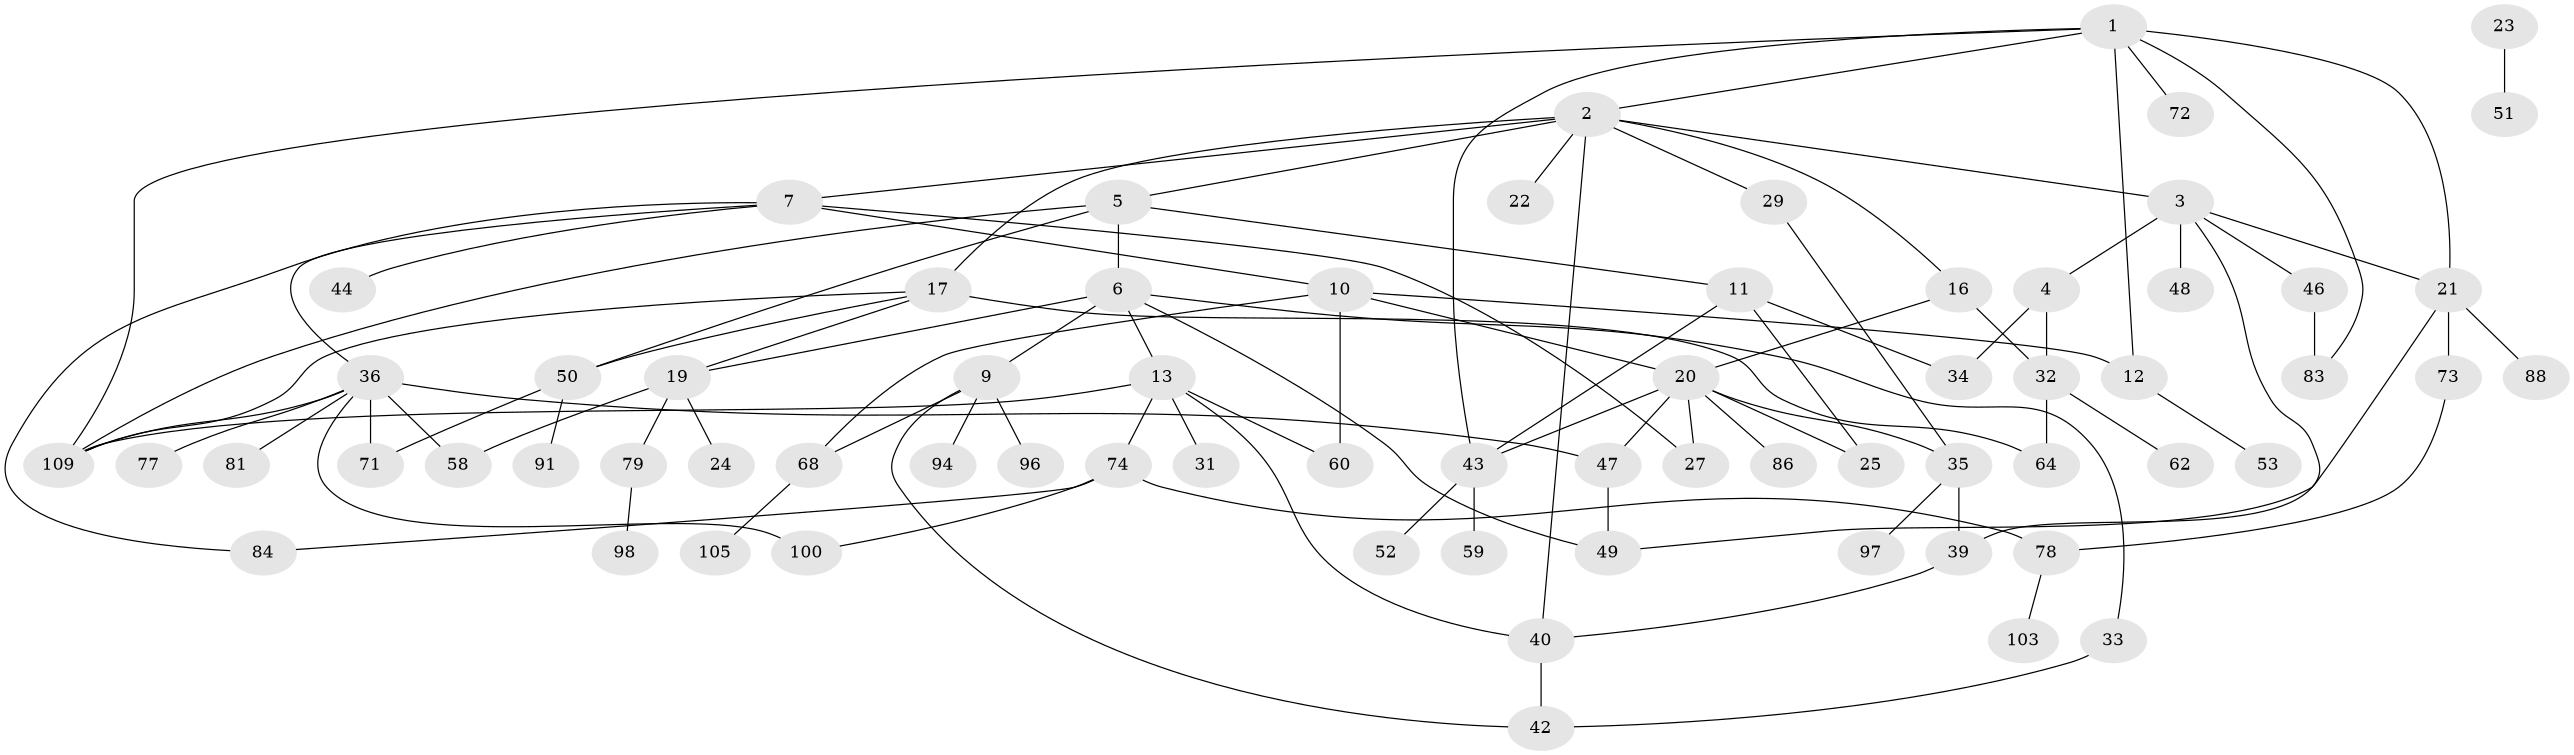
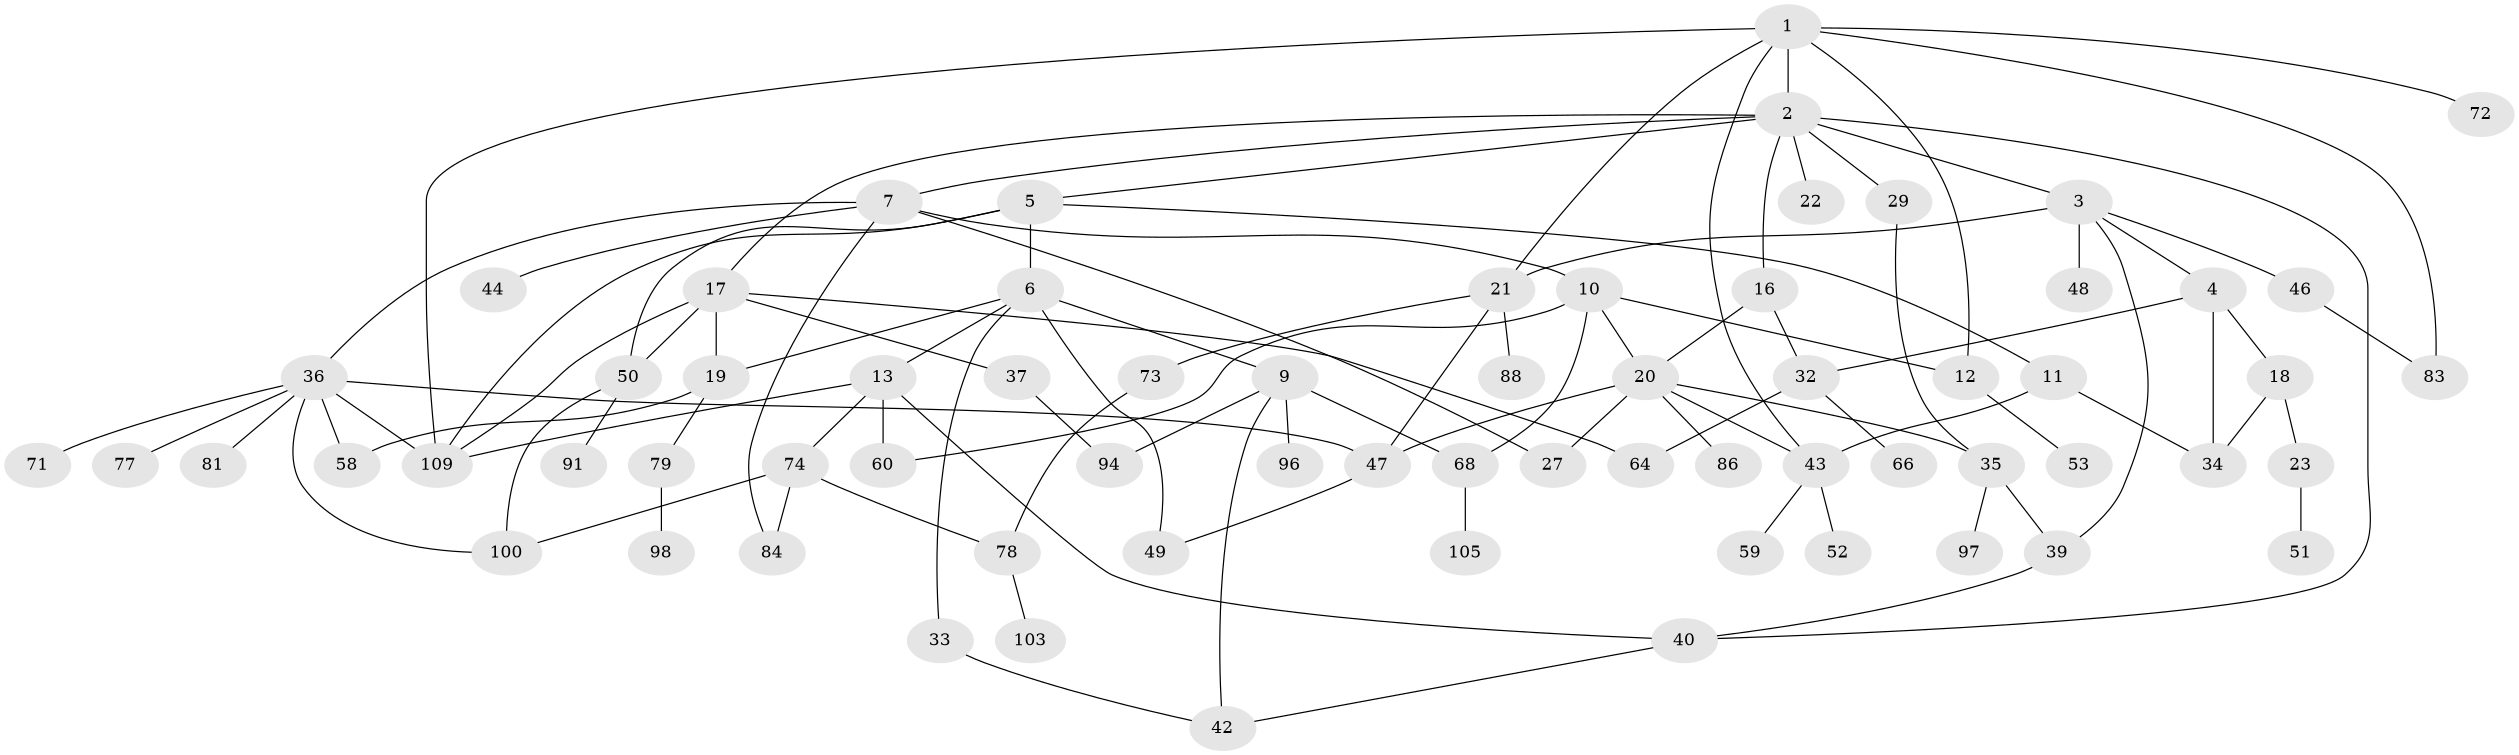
none -> (1017, 378)
none -> (2280, 378)
(465, 422) -> (525, 452)
(721, 465) -> none
(1206, 465) -> none
(1871, 465) -> none
(2181, 465) -> (1904, 465)
(1930, 528) -> (1440, 378)
